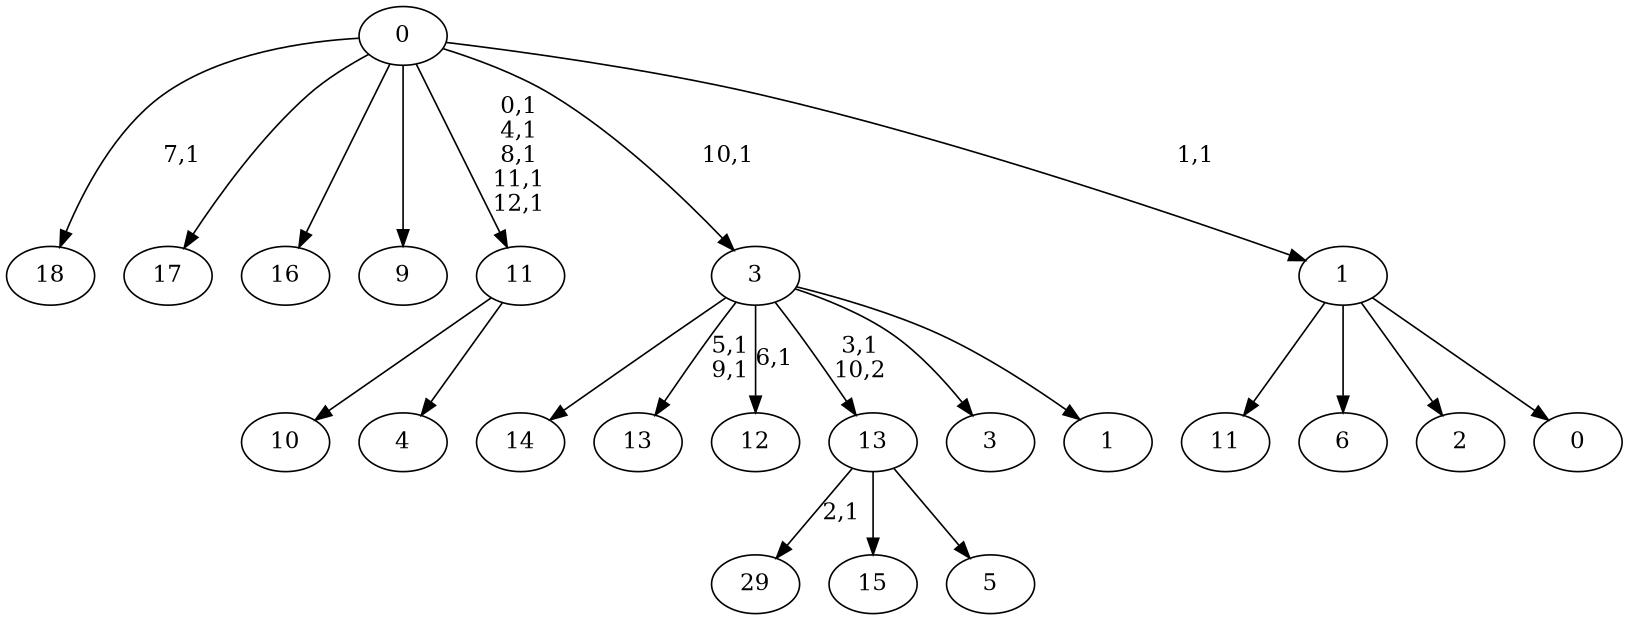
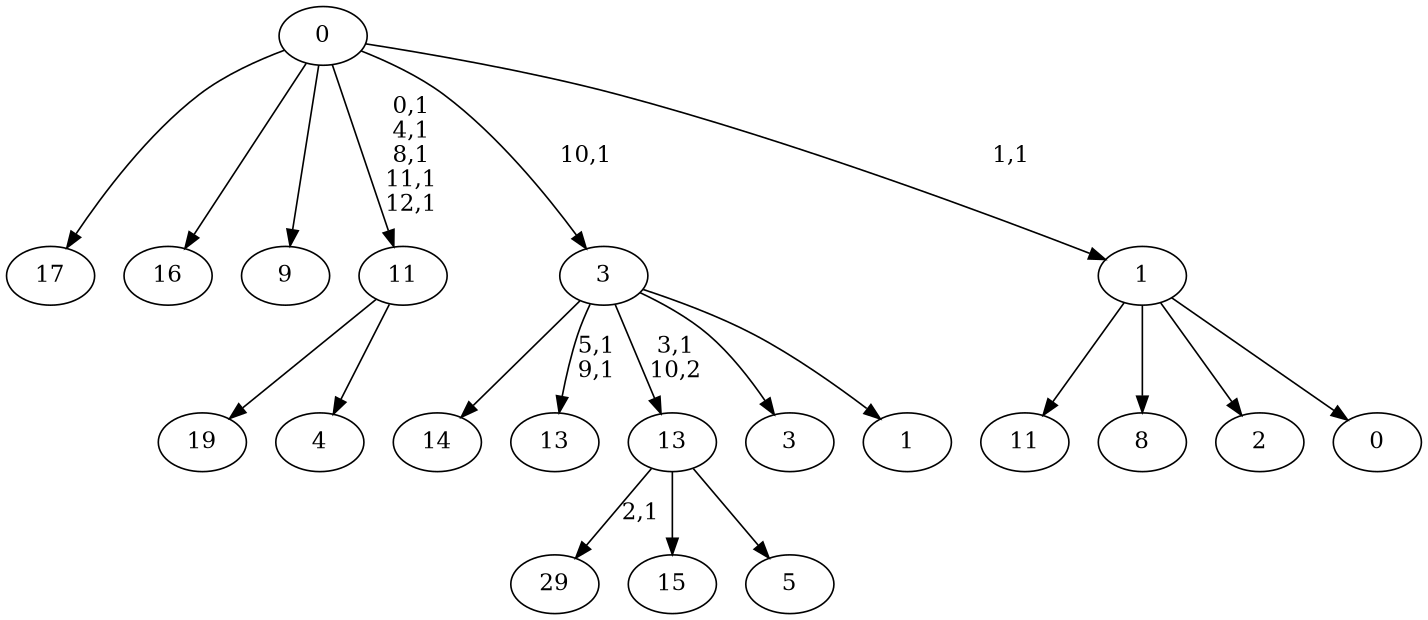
(51, 276) -> none
(286, 442) -> (202, 442)
(756, 442) -> none
(1343, 442) -> (1142, 442)
